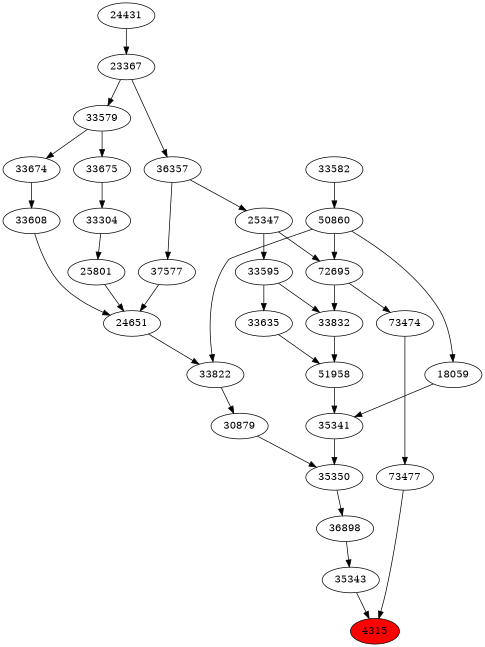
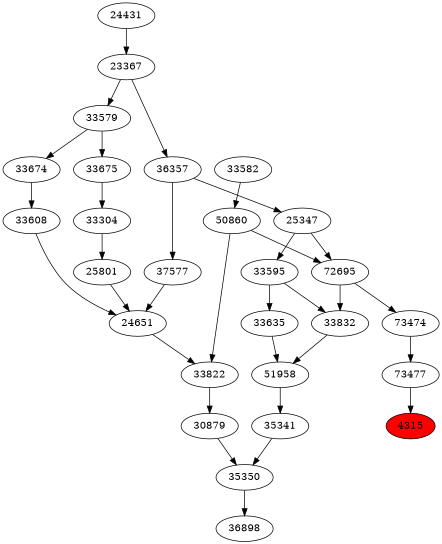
(453, 375) -> none
(351, 580) -> none
